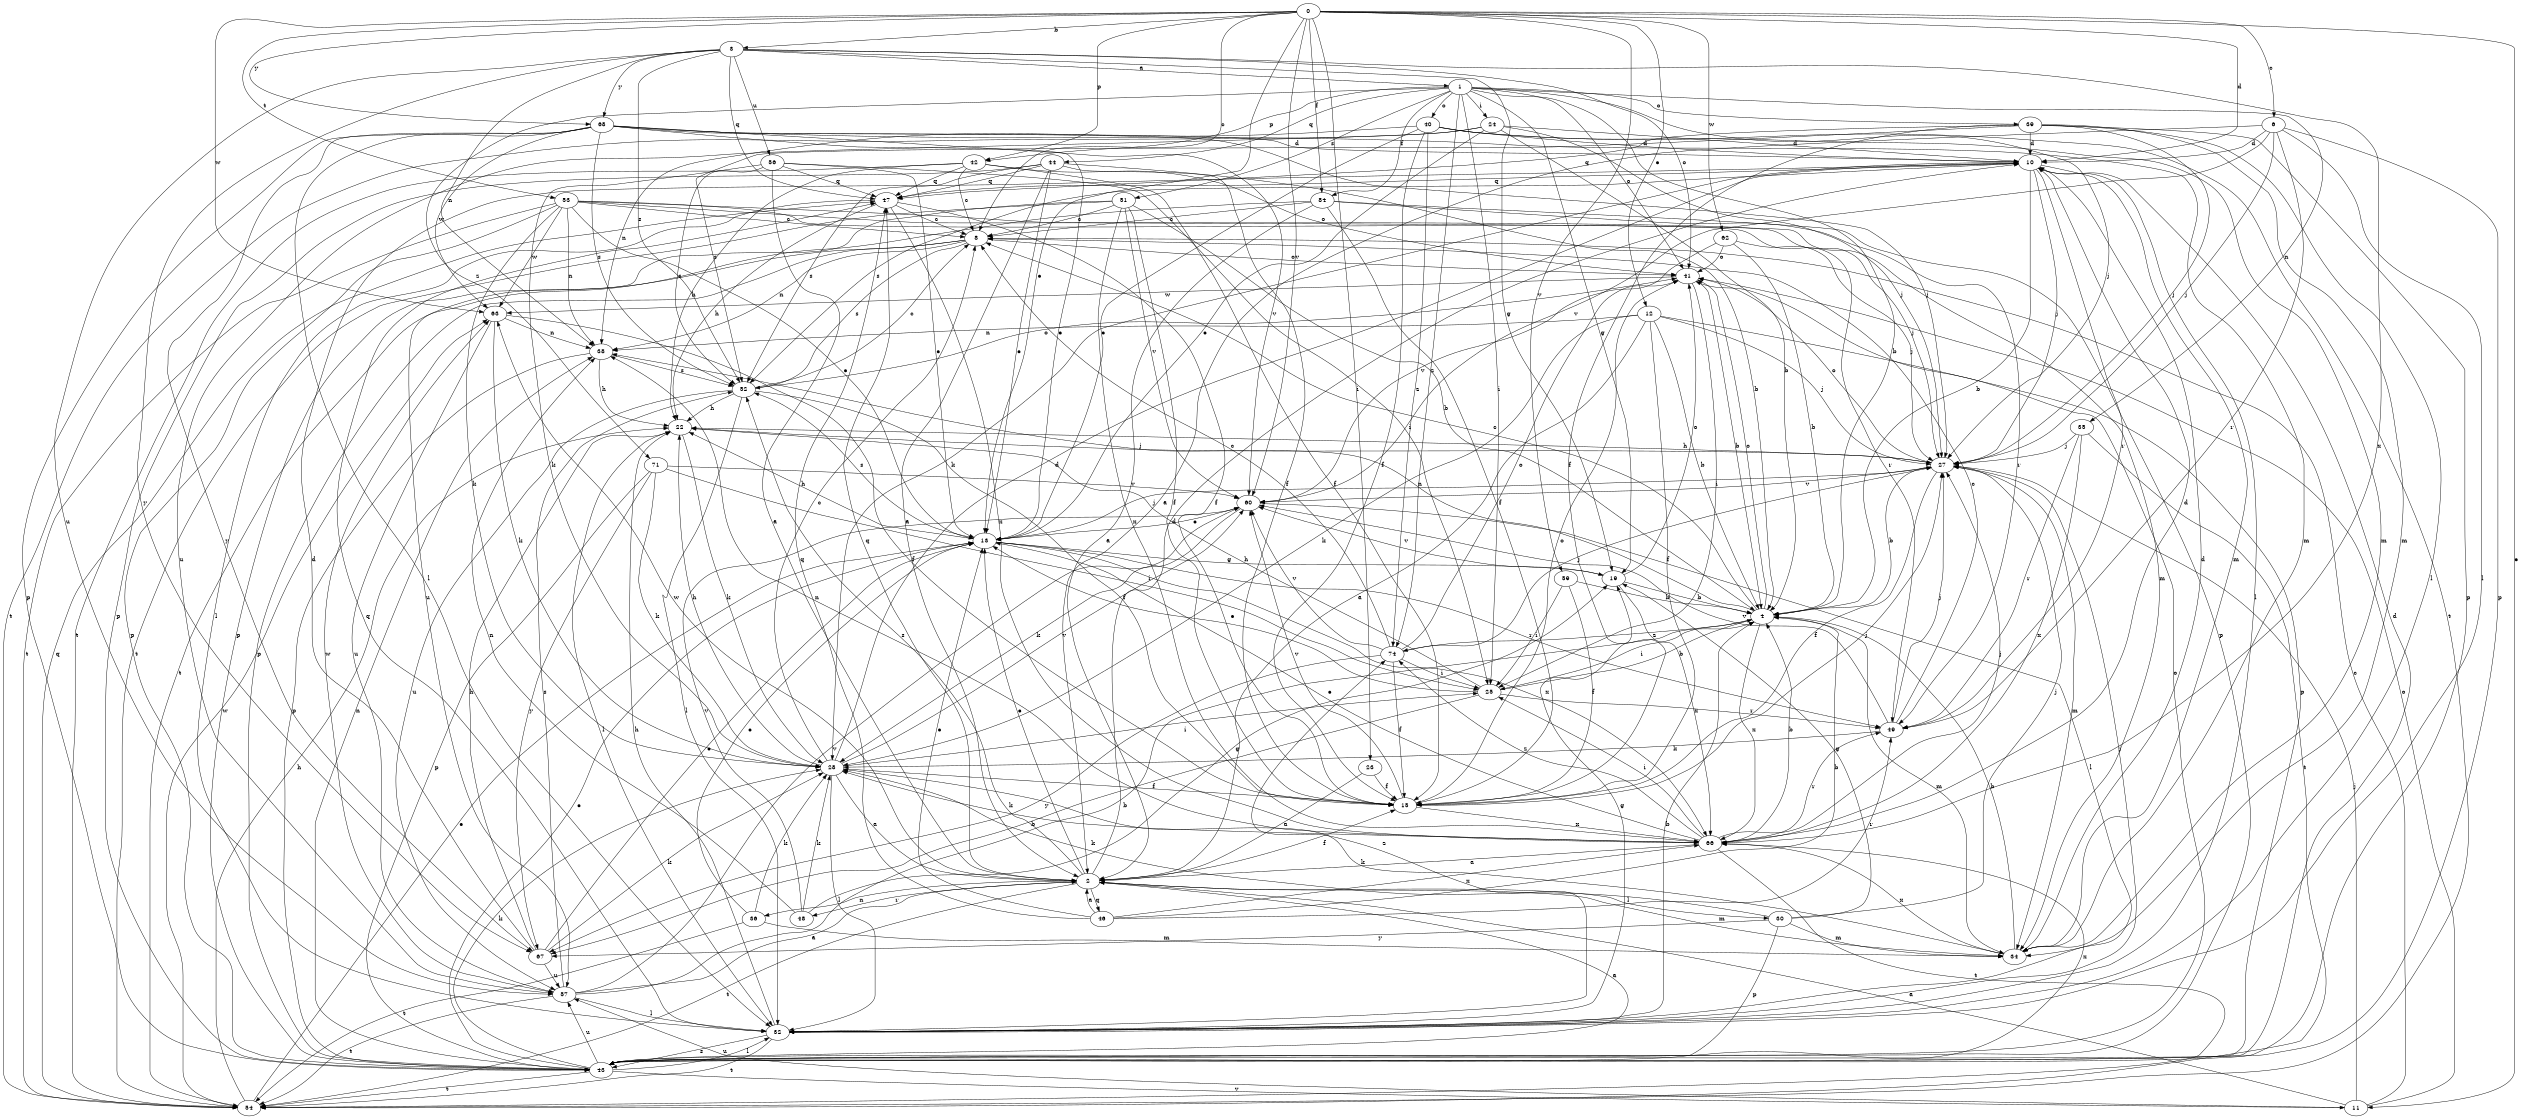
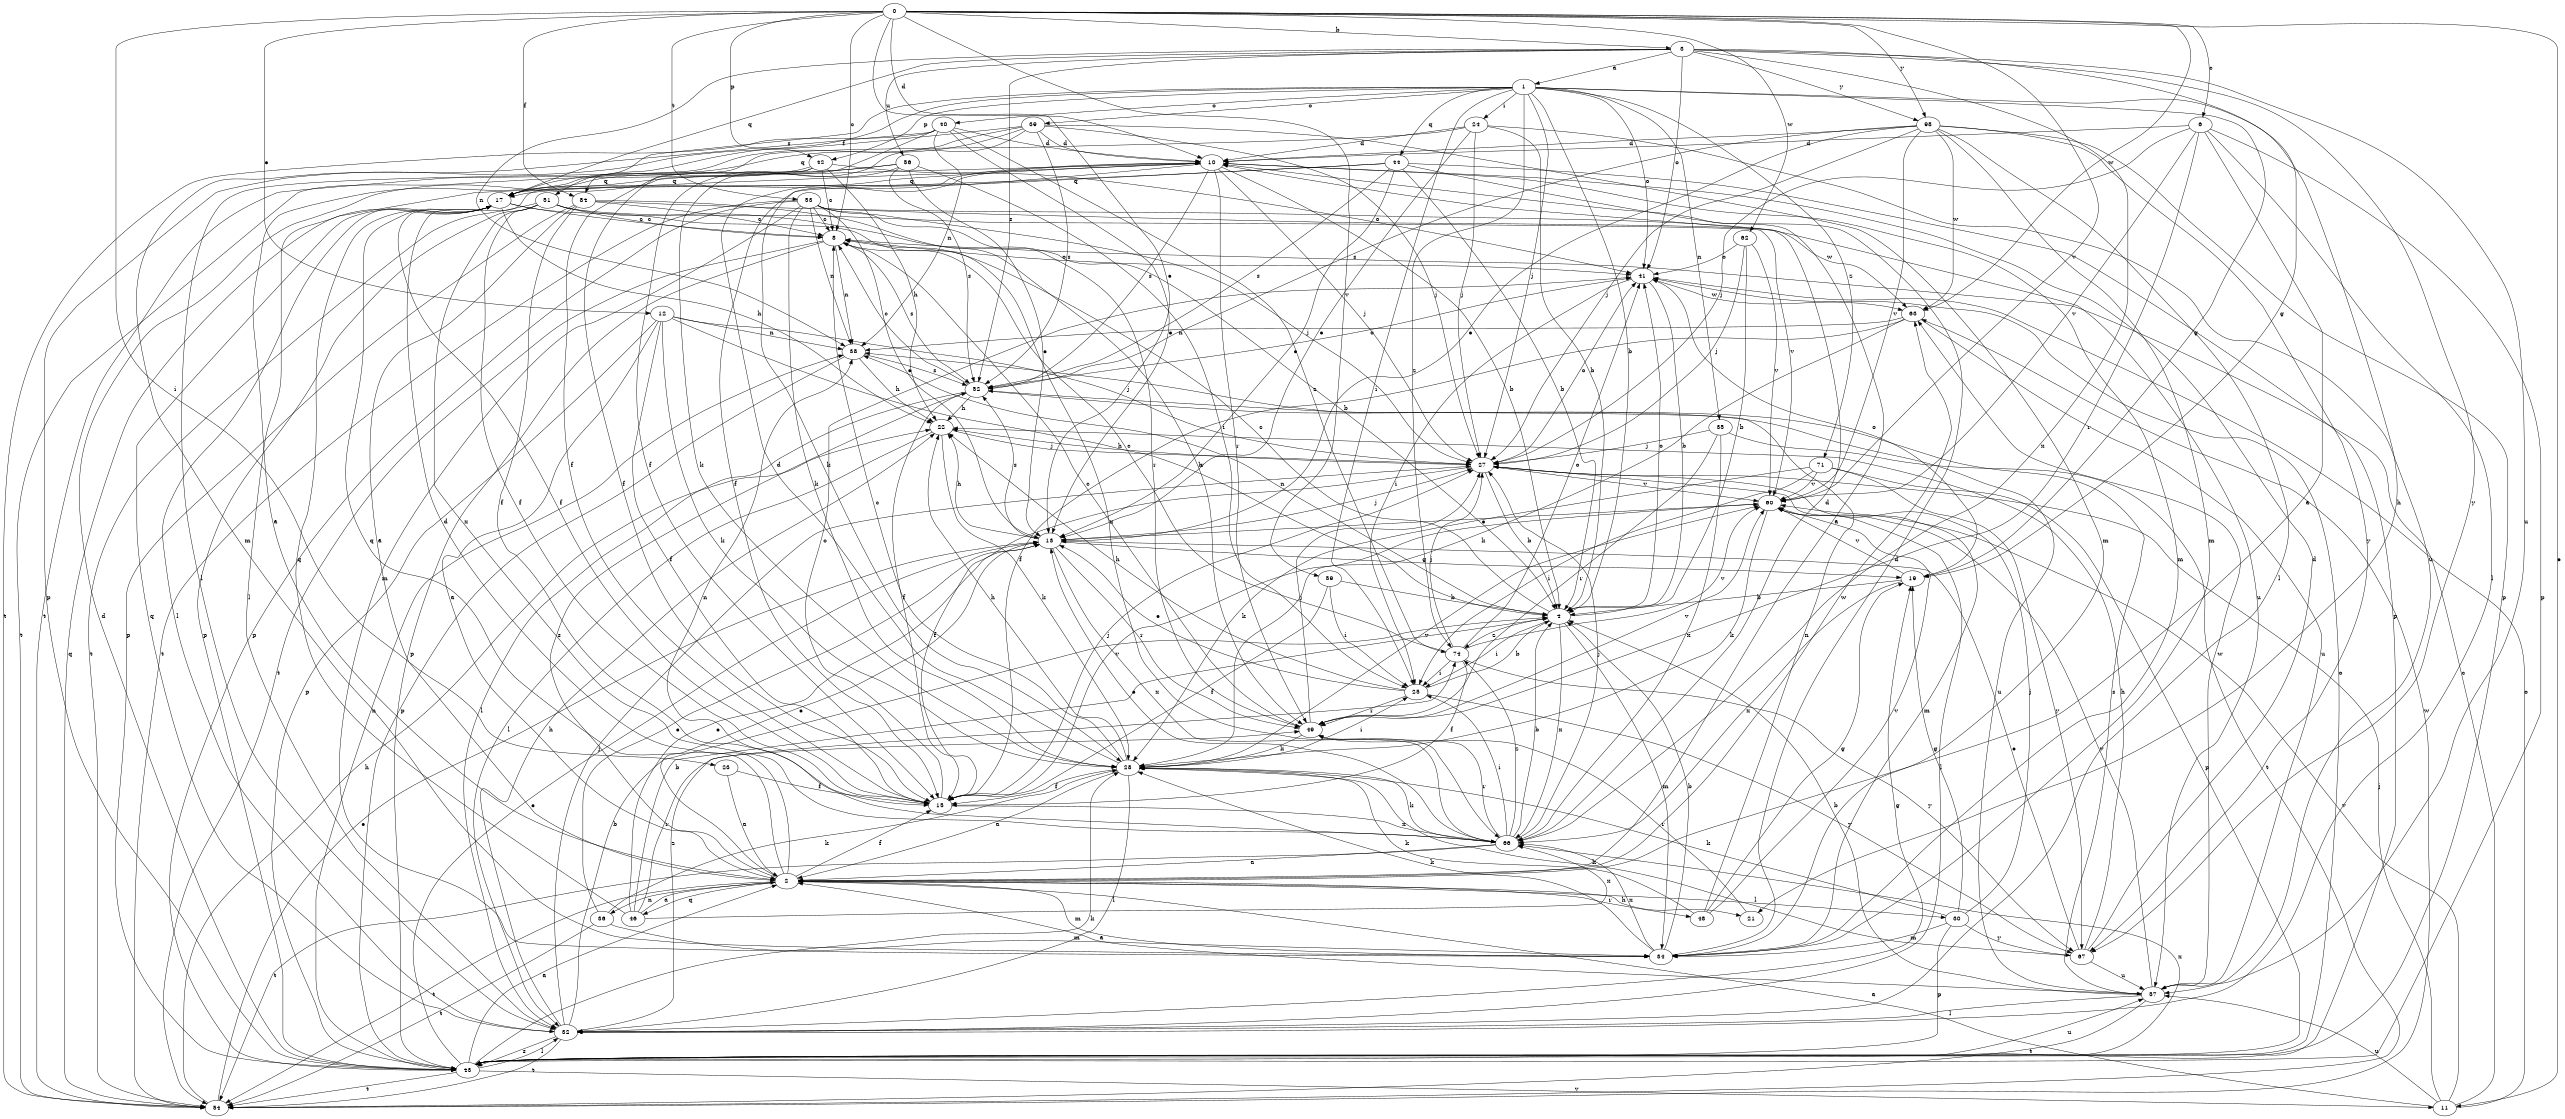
(602, 125) -> (1928, 125)
(886, 200) -> (499, 200)
none -> (2258, 708)
(1033, 824) -> (1850, 824)
none -> (1751, 919)
